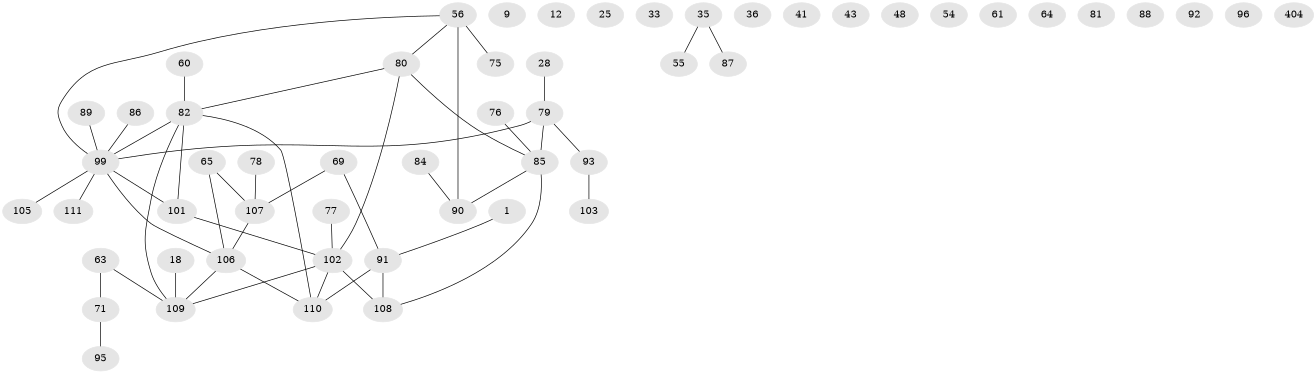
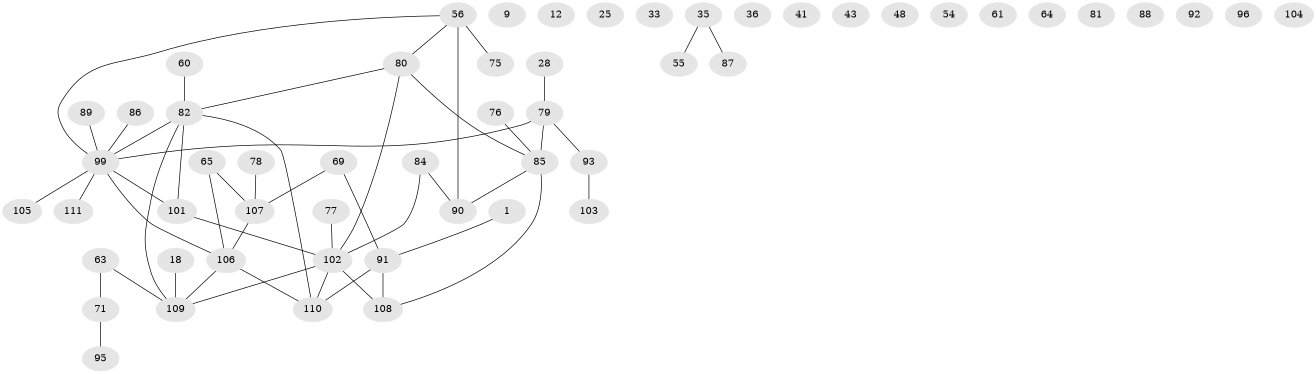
(1294, 15) -> (1294, 15)
none -> (400, 227)
